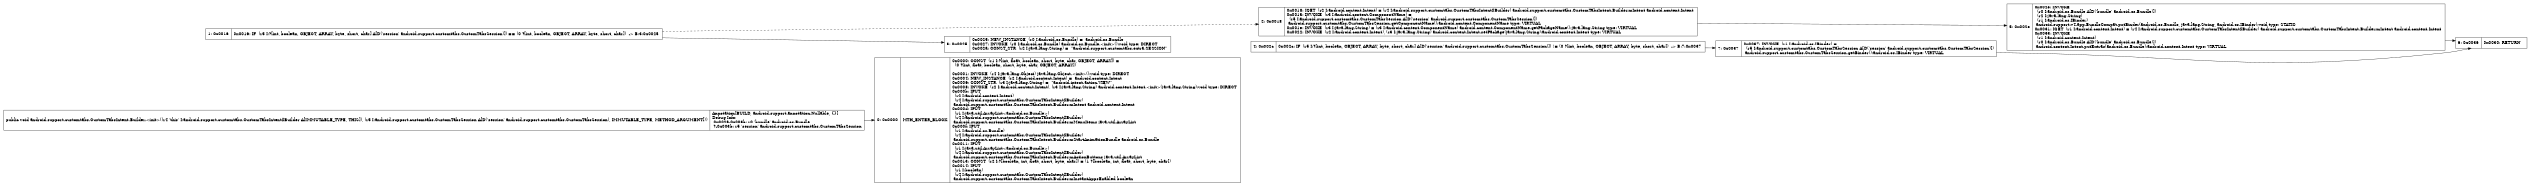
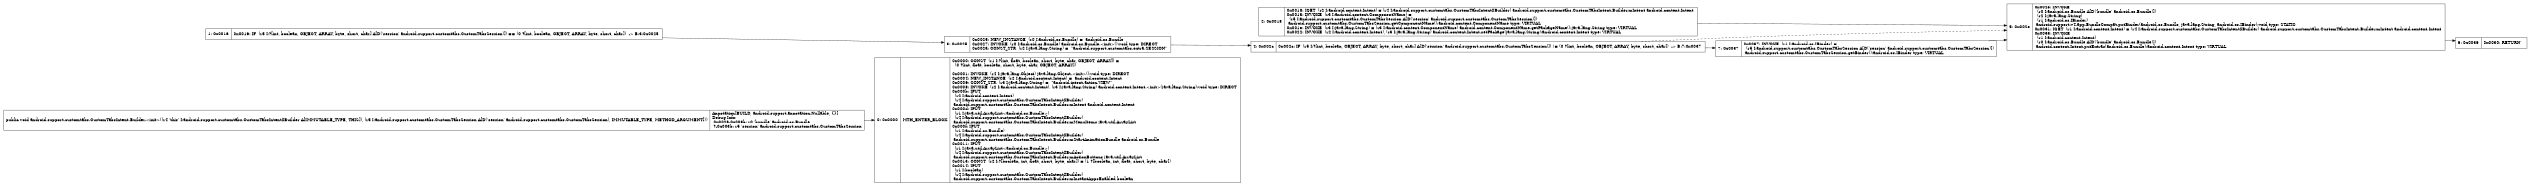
(959, 28) -> none
none -> (1823, 35)
none -> (1209, 45)
(2233, 62) -> (1996, 41)
